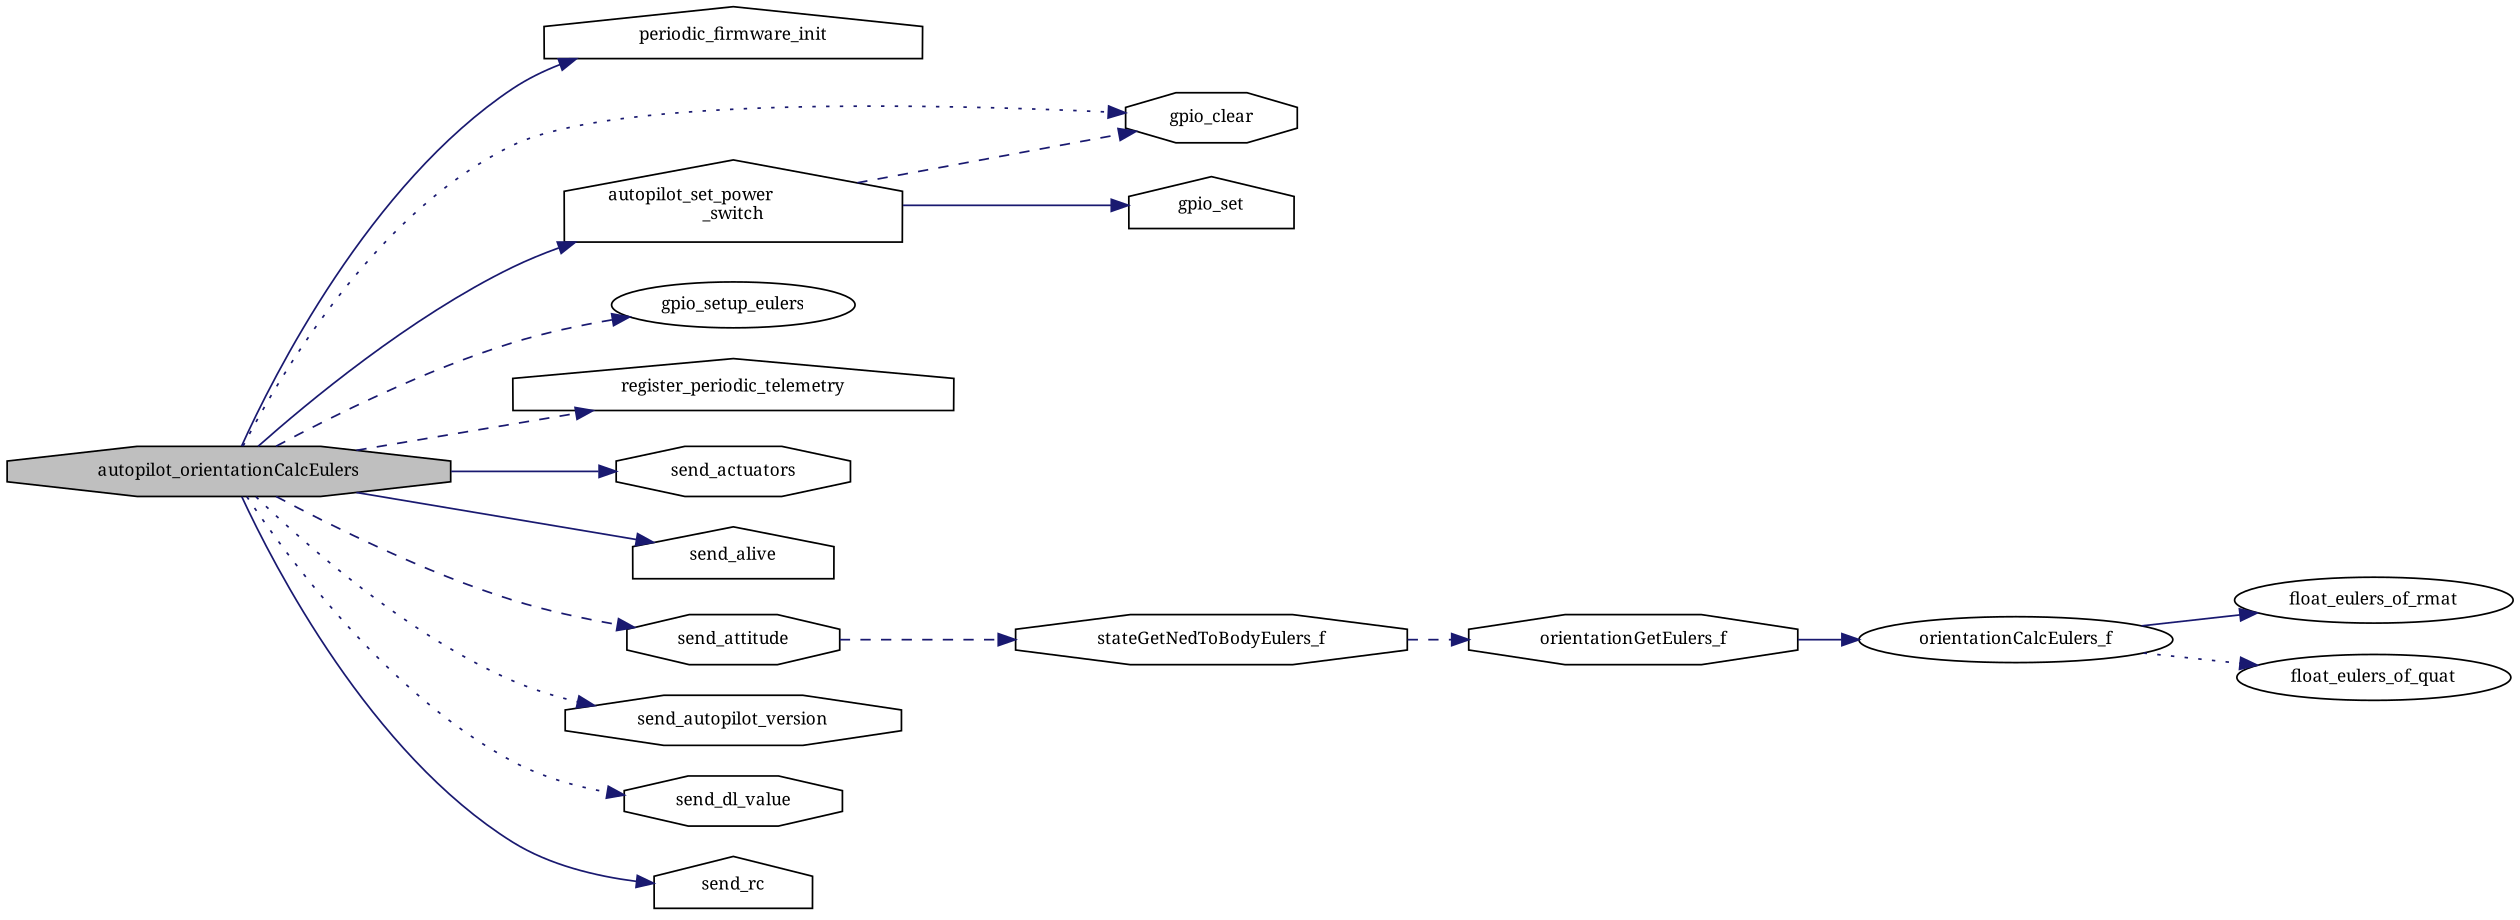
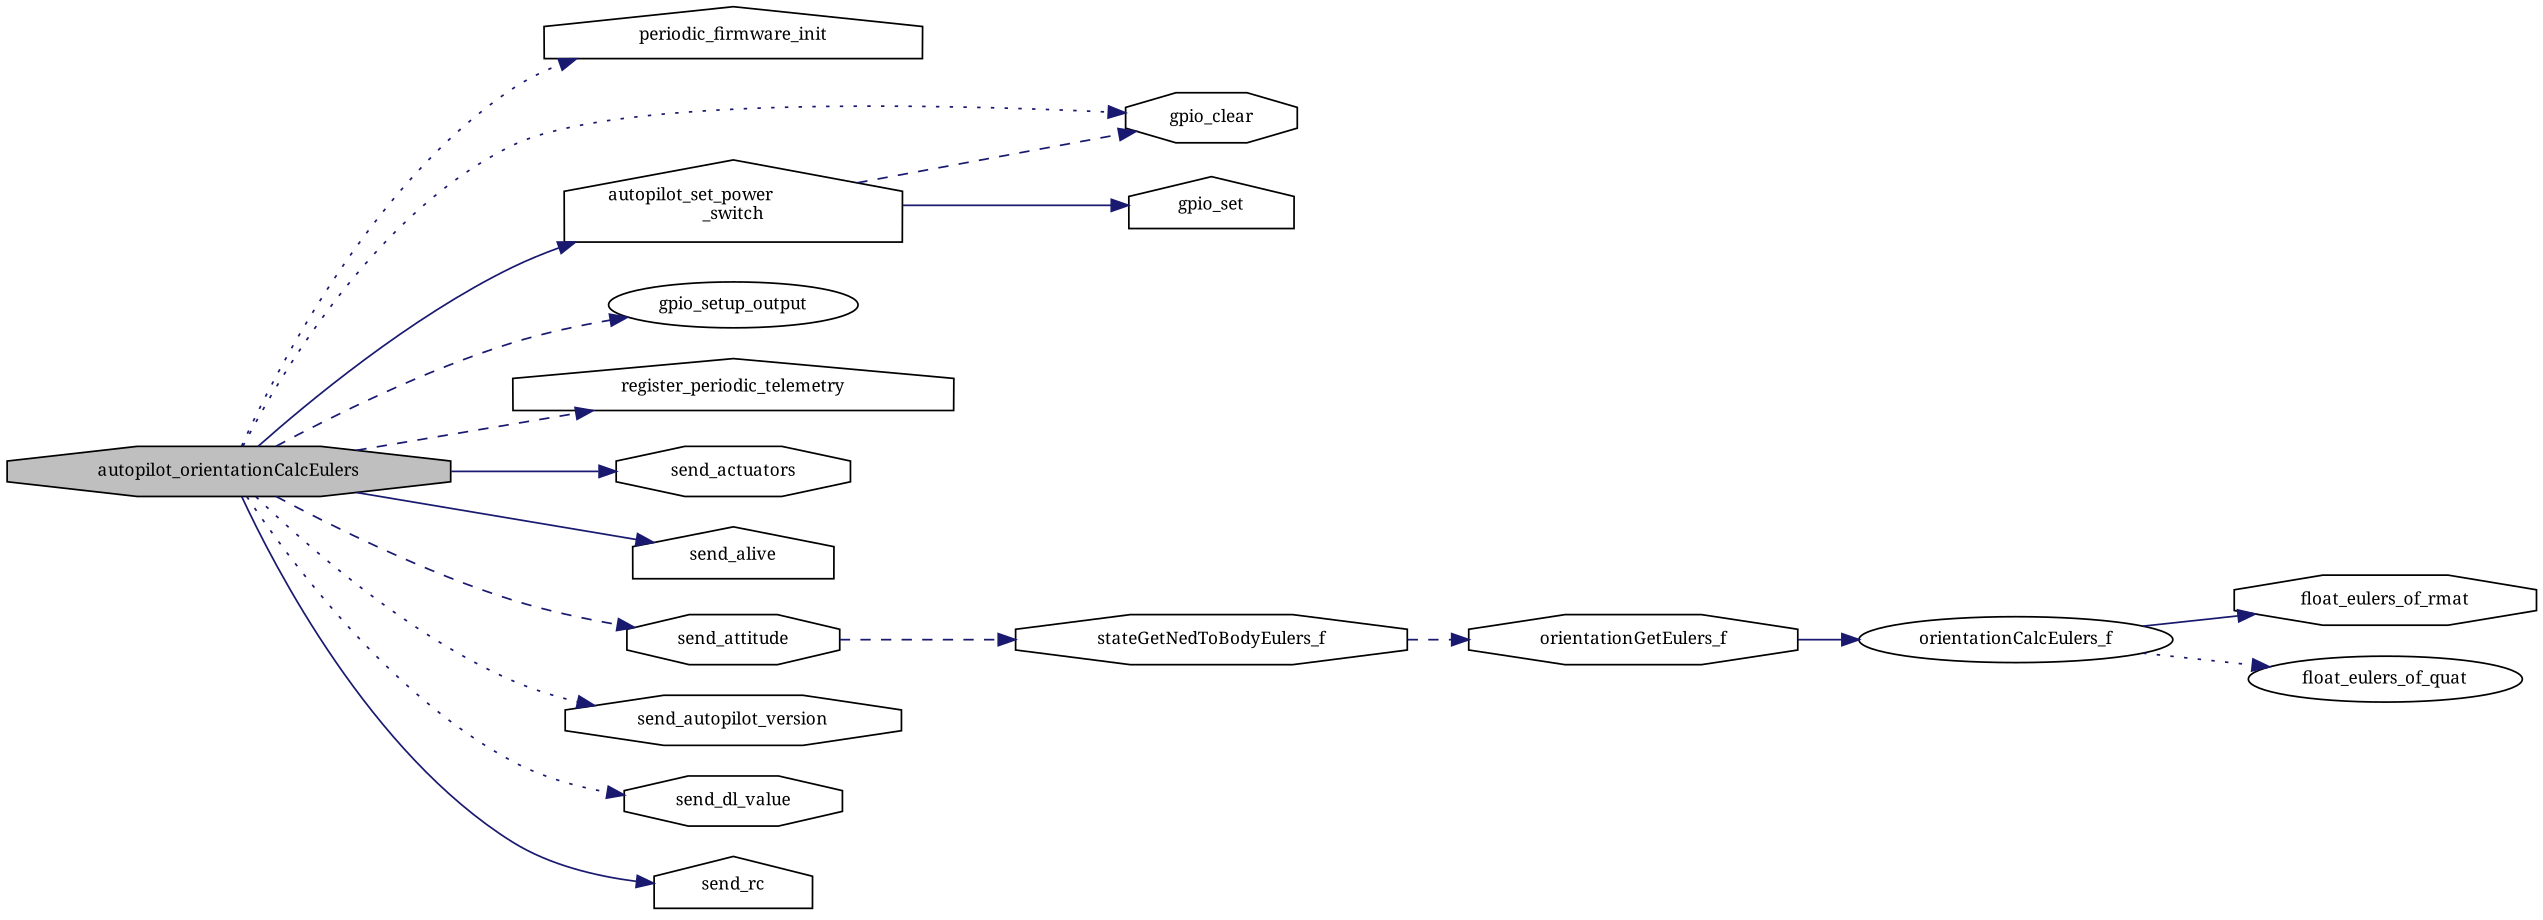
(370, 228) -> (370, 228)
(733, 305) -> (733, 305)
(2374, 600) -> (2385, 600)
